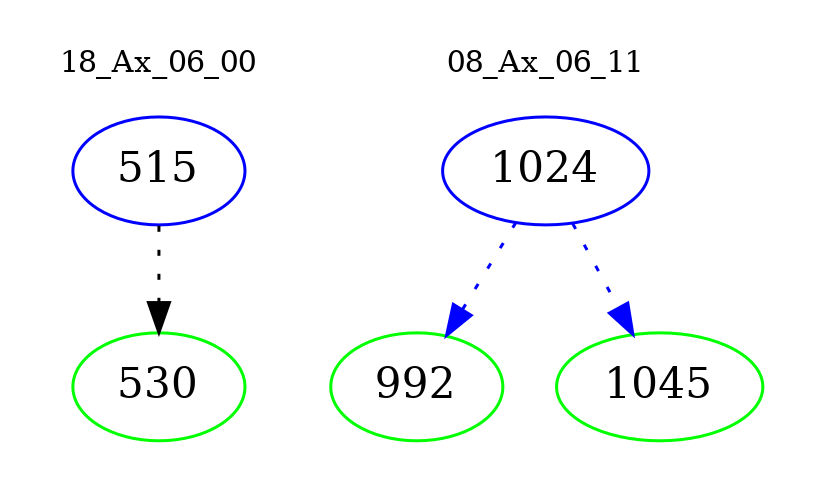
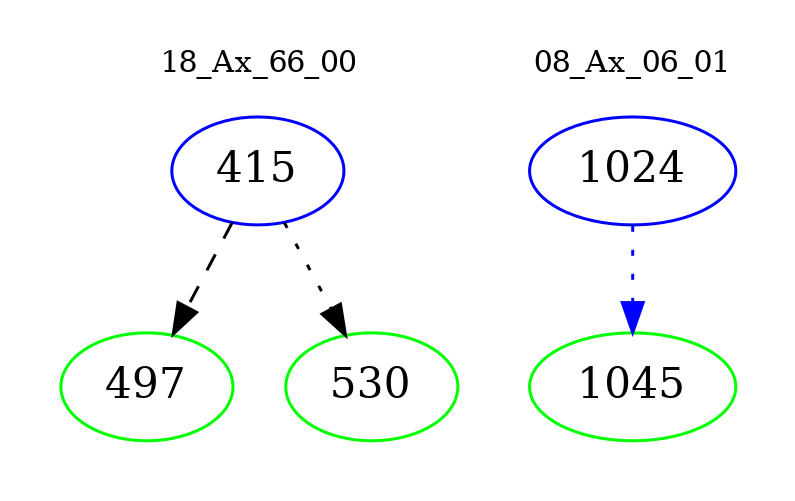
(159, 64) -> (259, 64)
(546, 64) -> (633, 64)
(159, 171) -> (258, 171)
none -> (147, 387)
(417, 387) -> none
